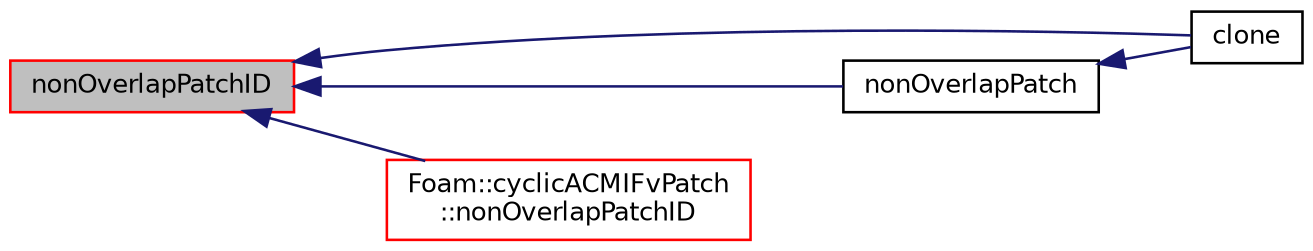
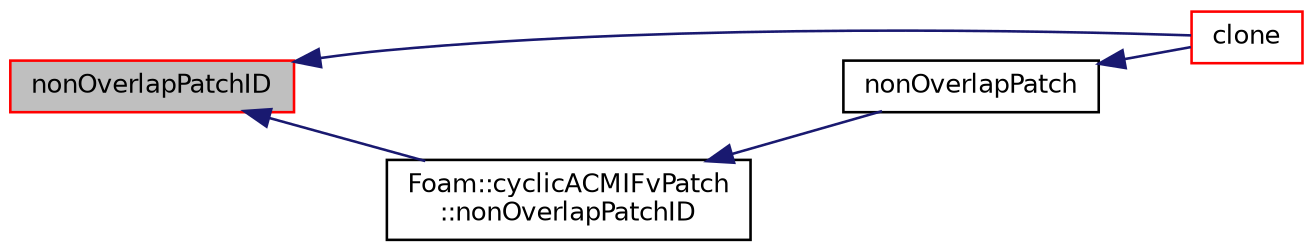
(1247, 37) -> (1247, 37)
(582, 86) -> (807, 133)
(569, 200) -> (569, 200)
